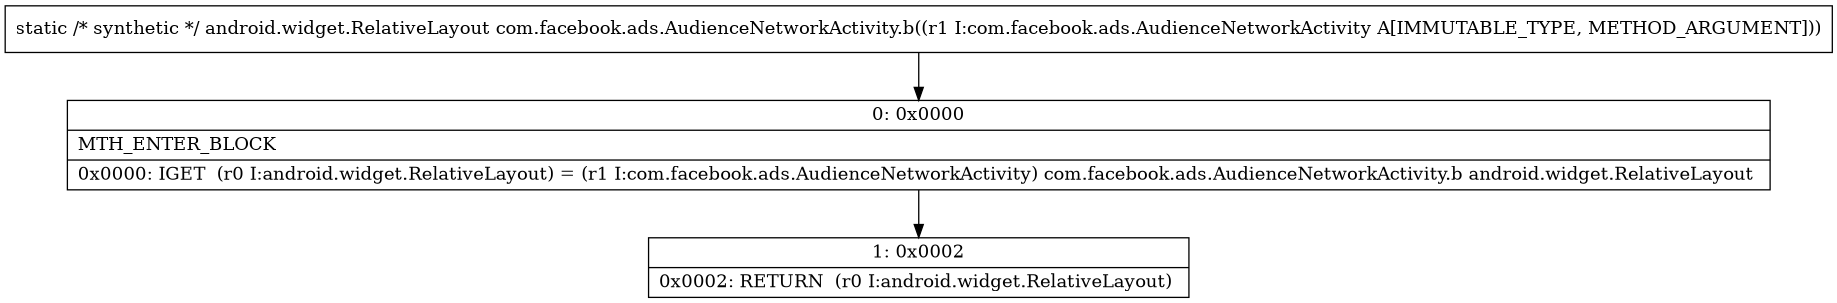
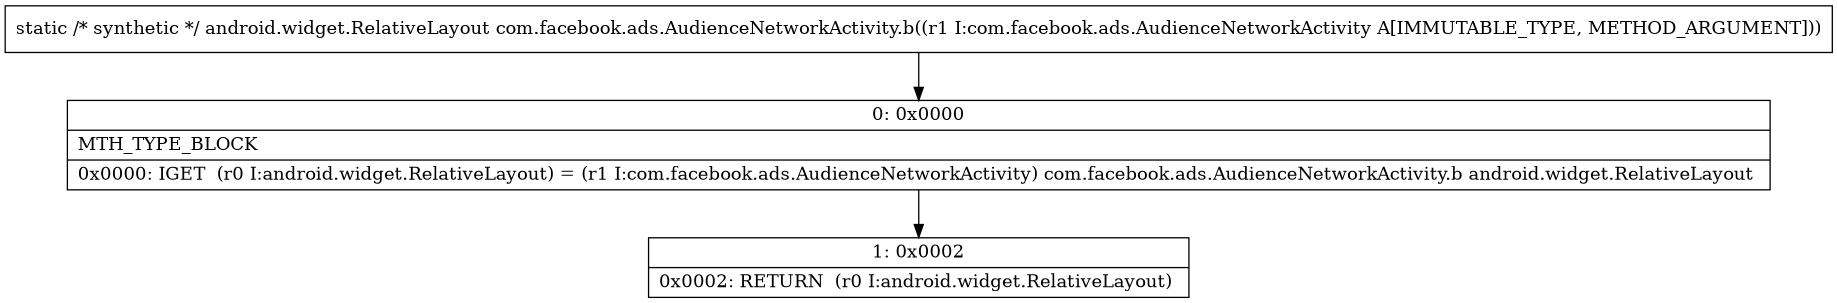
(178, 144) -> (168, 144)
